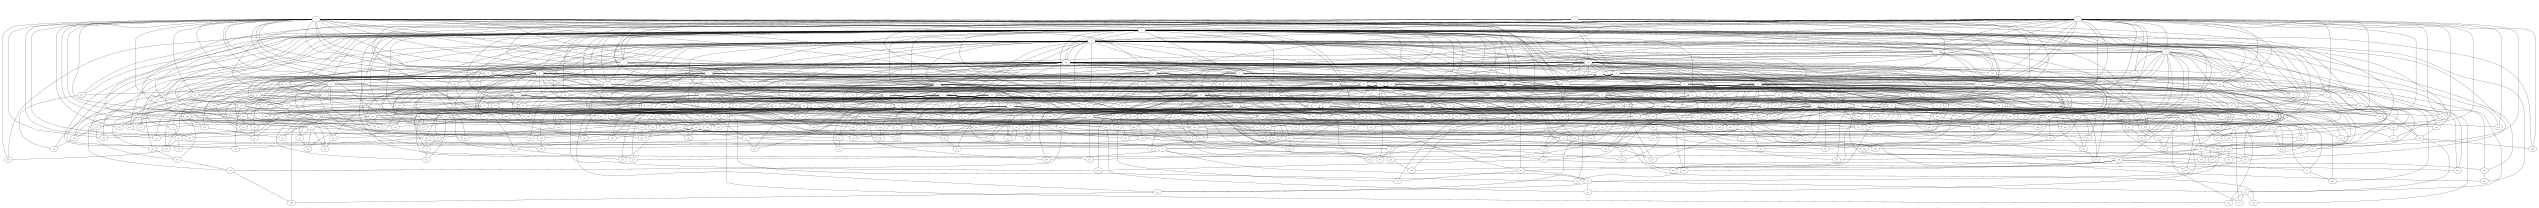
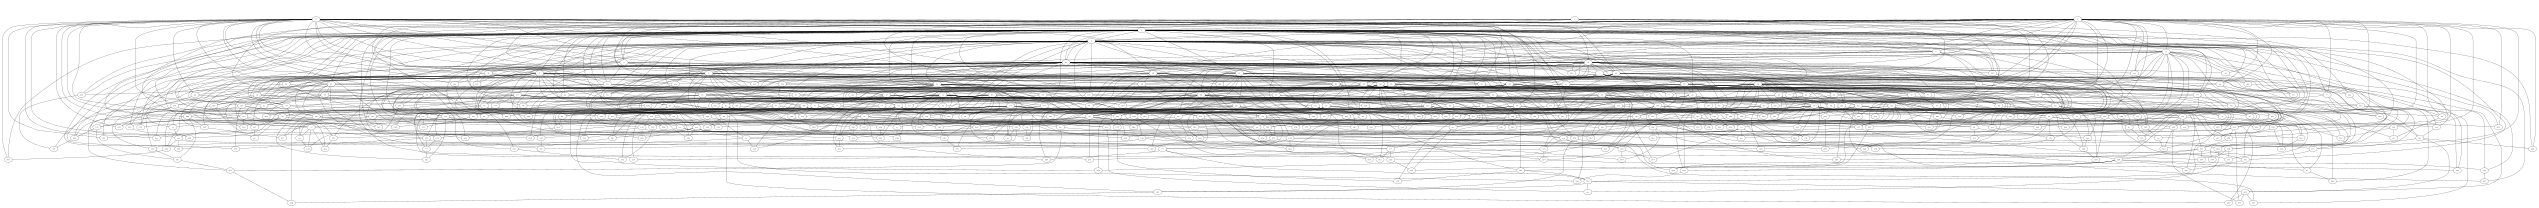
(1710, 95) -> none
